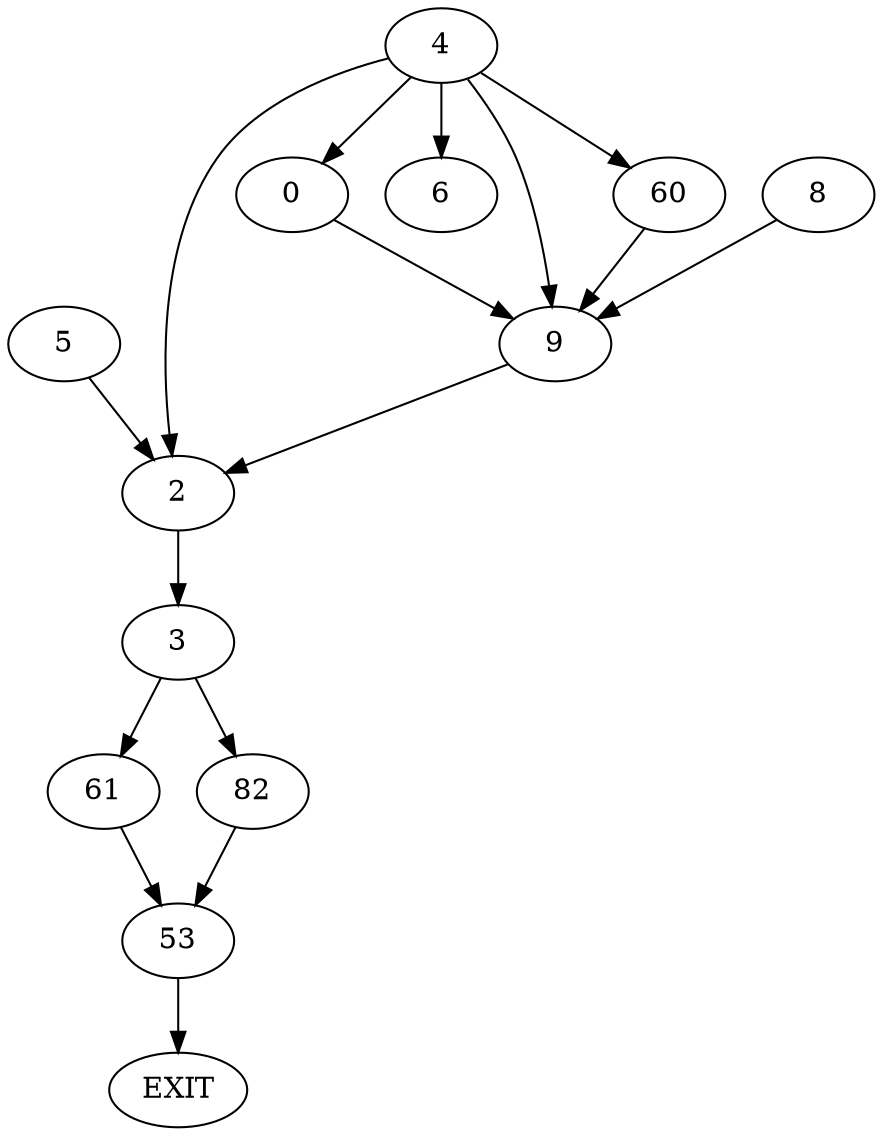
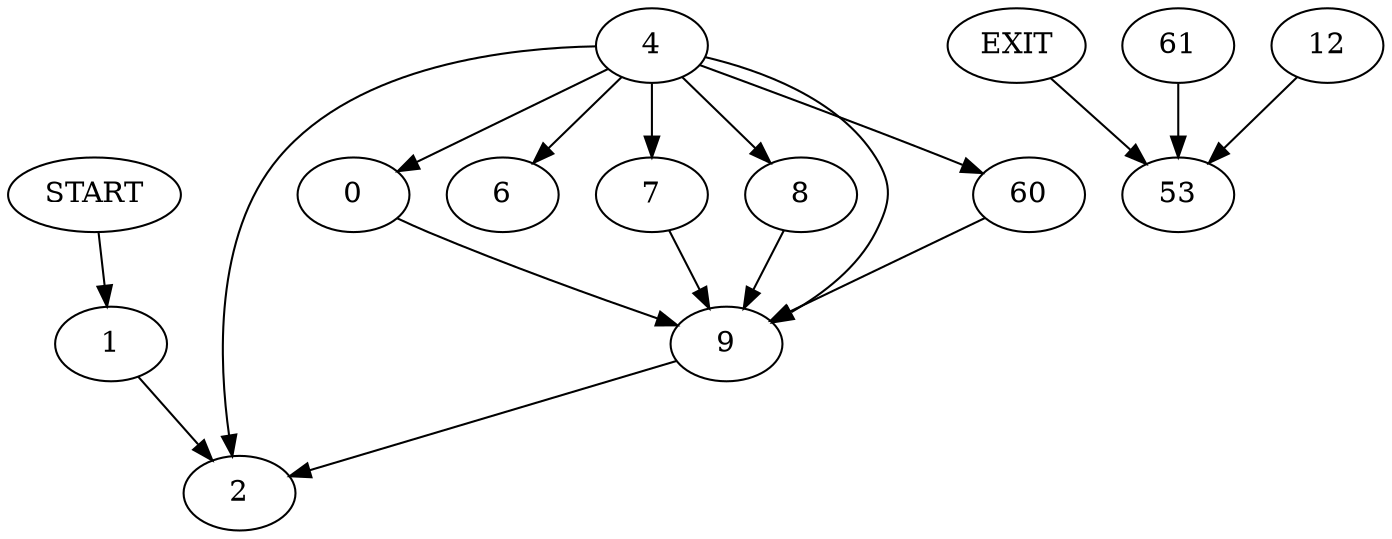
none -> (719, 113)
none -> (94, 195)
none -> (652, 195)
(64, 344) -> (111, 344)
(178, 642) -> none
(253, 792) -> (1327, 46)
(178, 1005) -> (1091, 114)
